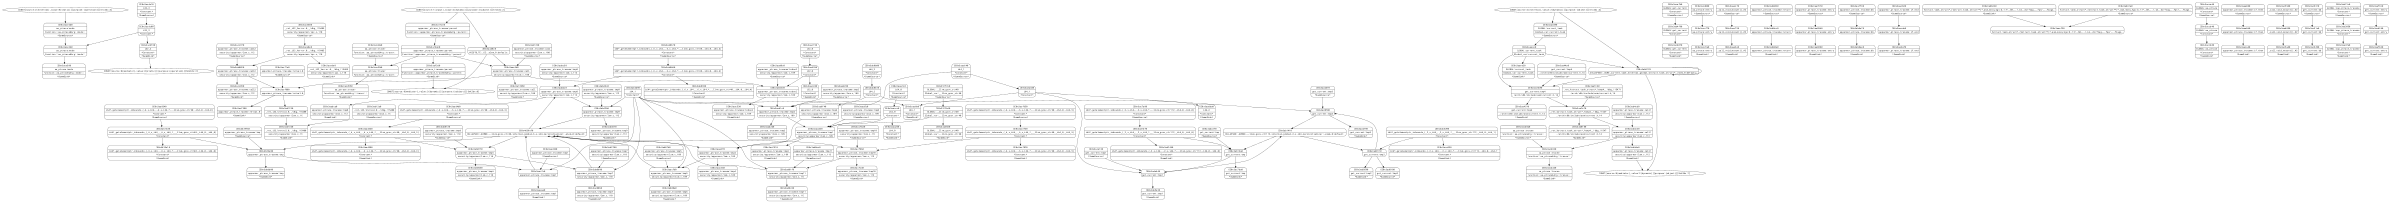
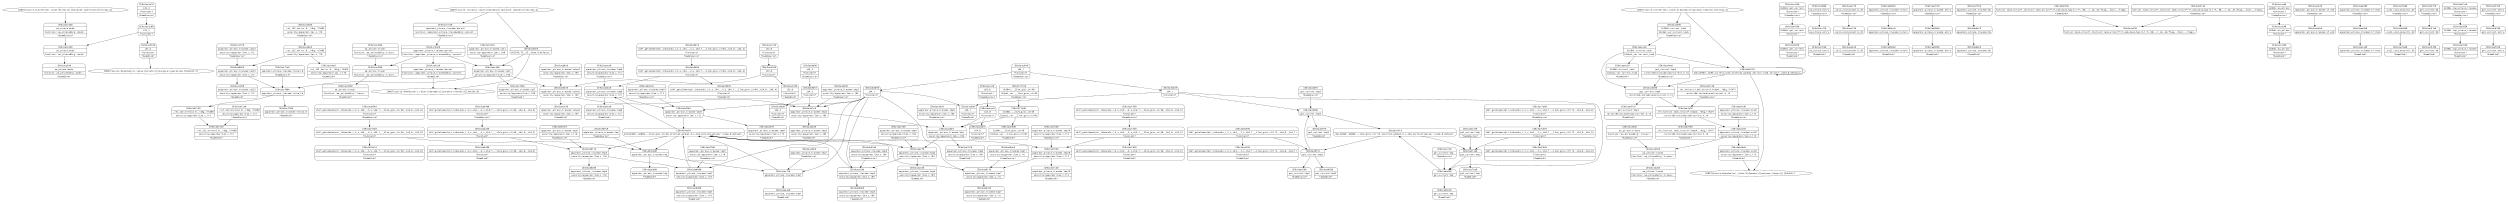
(1899, 51) -> none
(891, 83) -> (947, 81)
